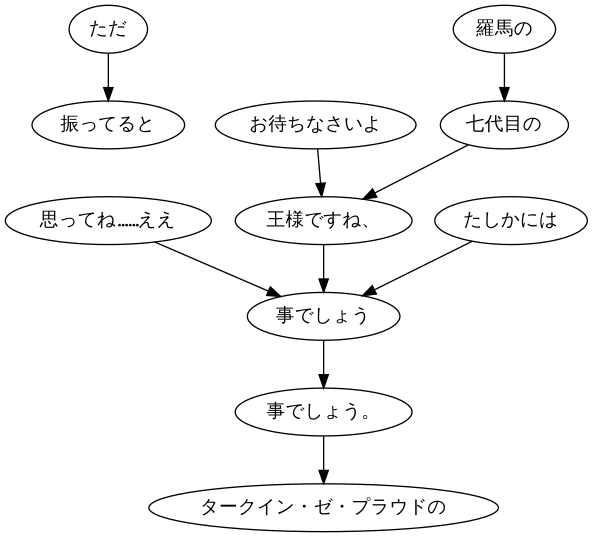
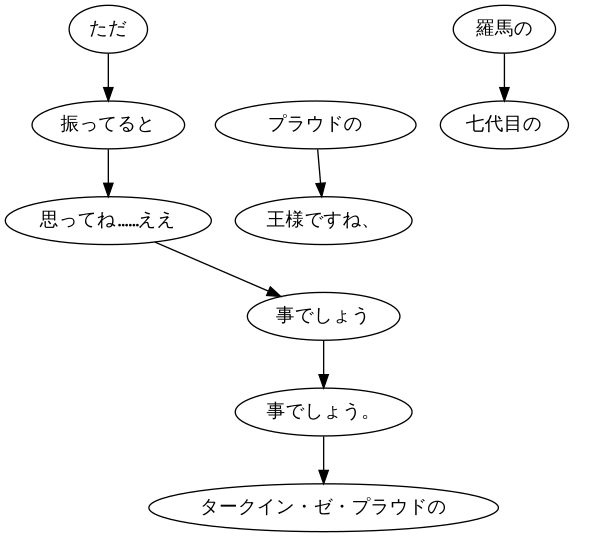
(316, 125) -> (316, 125)
none -> (108, 166)
(422, 169) -> none
(511, 221) -> none
(324, 262) -> none
